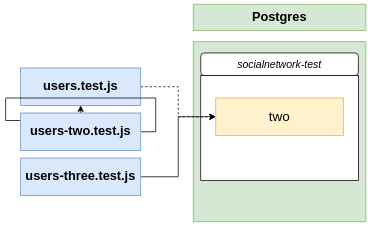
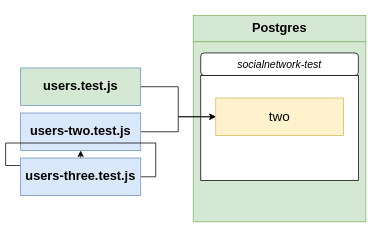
(279, 17) -> (279, 29)
(81, 87) -> (81, 87)
(173, 87) -> (173, 87)
(156, 115) -> (164, 132)
(178, 168) -> (156, 160)
